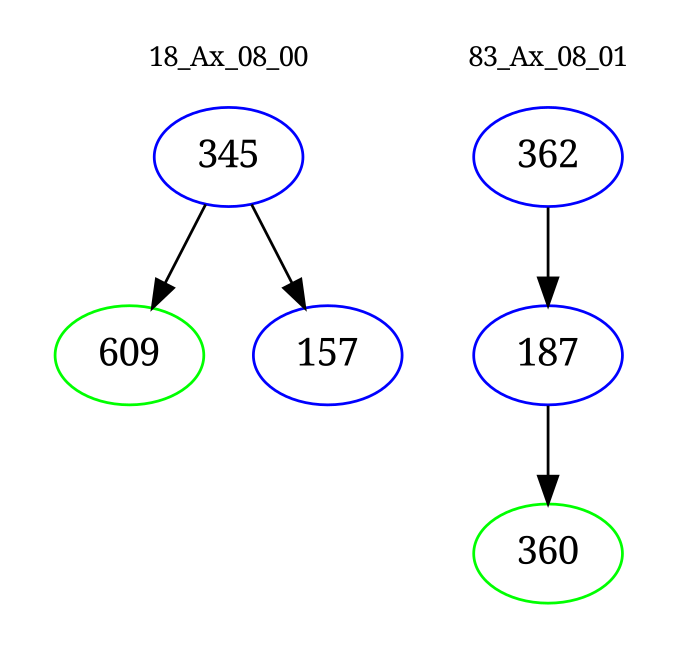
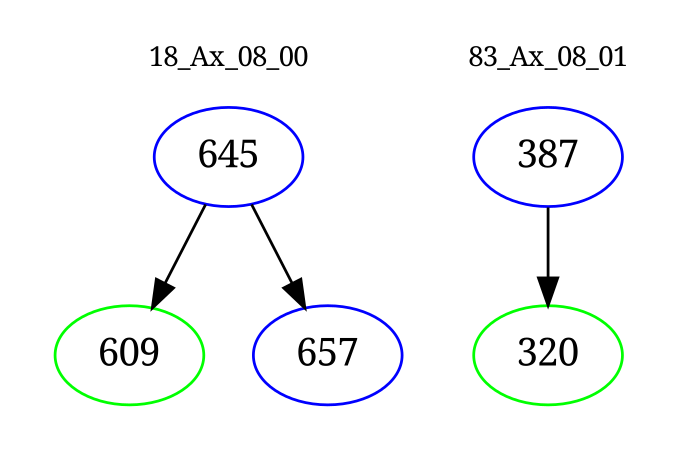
(229, 157) -> (229, 157)
(548, 157) -> none
(328, 355) -> (328, 355)
(548, 355) -> (548, 157)
(548, 554) -> (548, 355)
